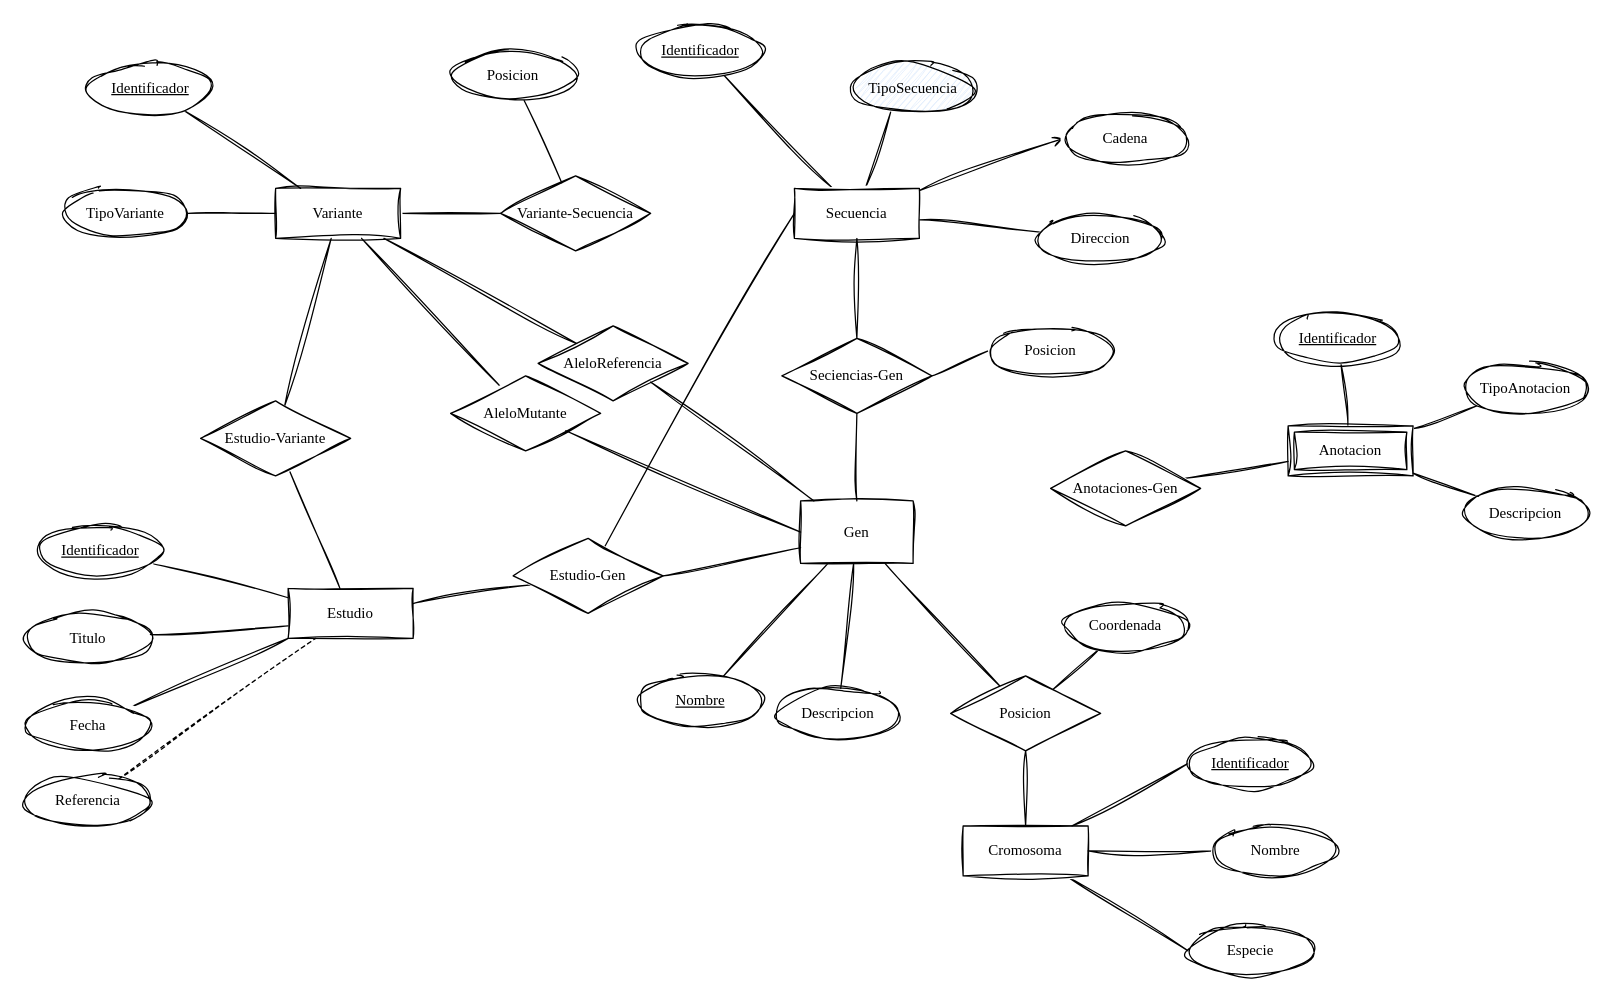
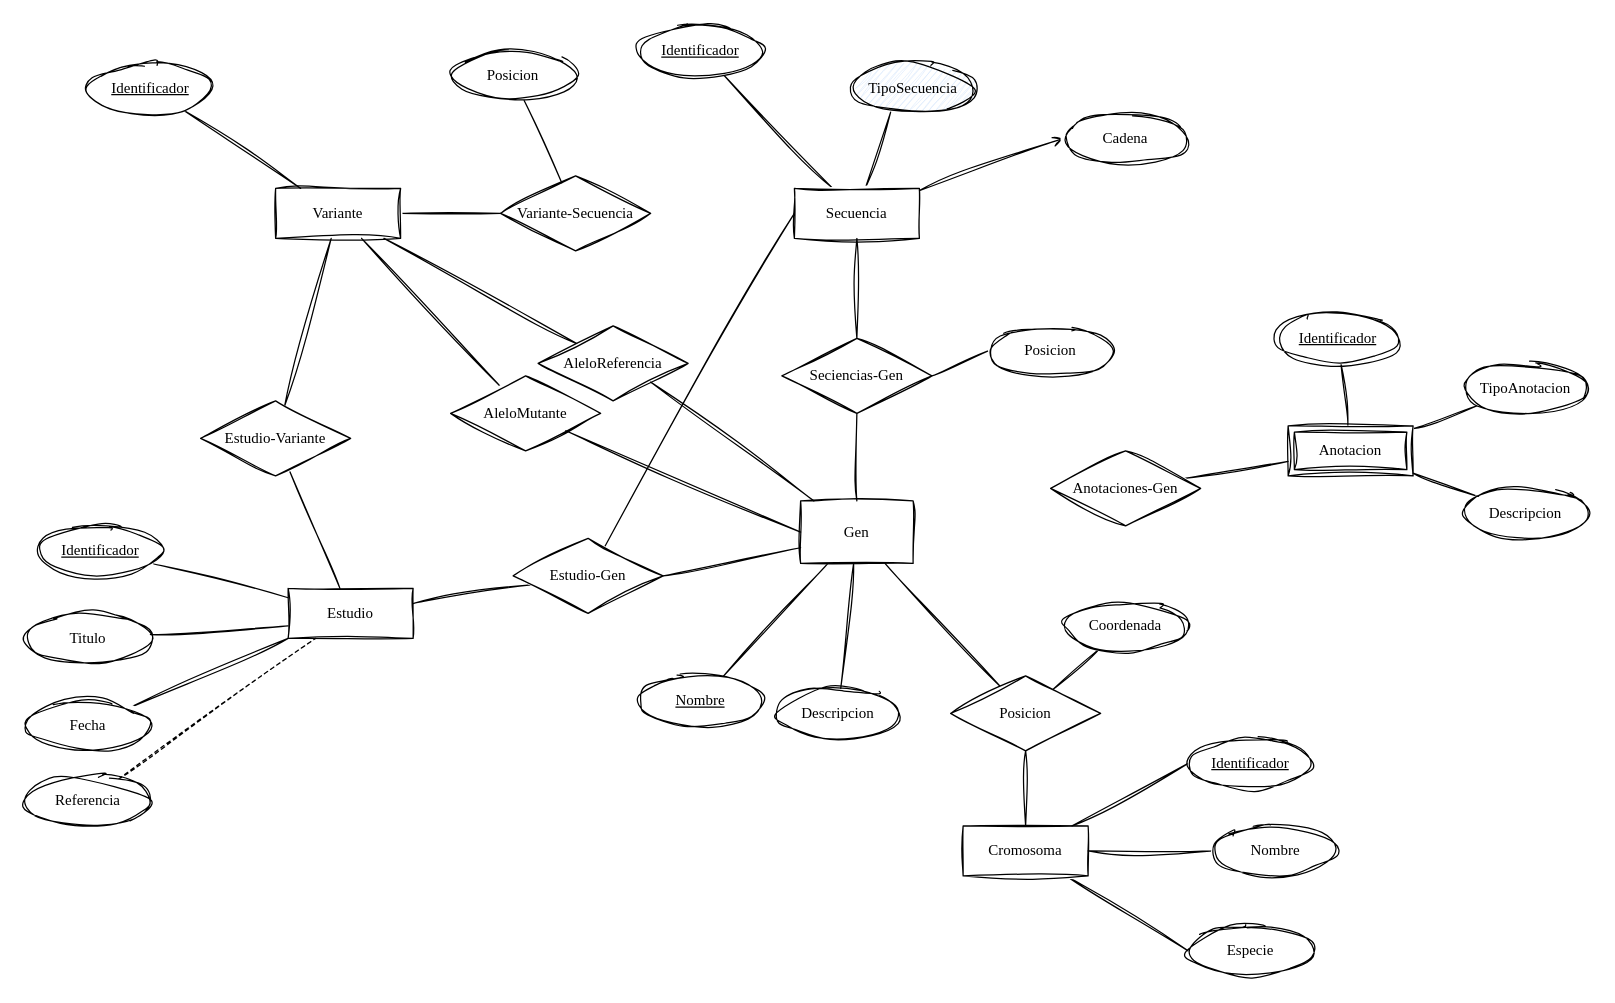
(126, 213) -> none
(230, 213) -> none
(979, 226) -> none
(1101, 238) -> none
